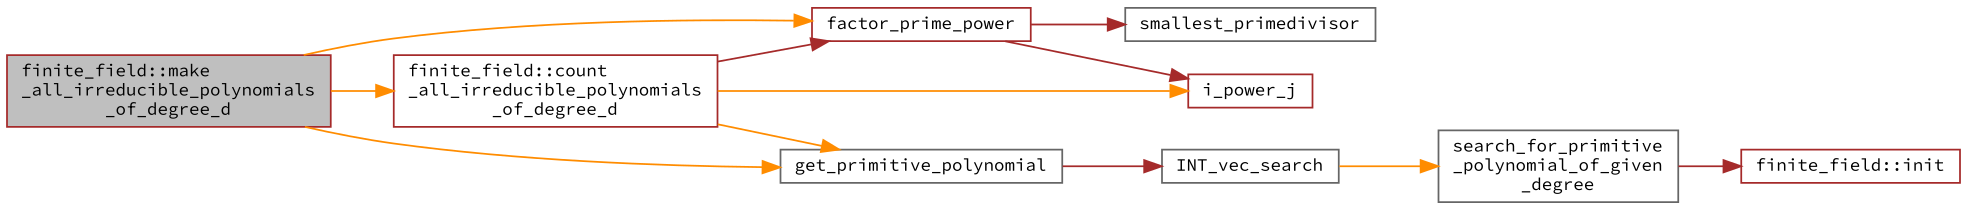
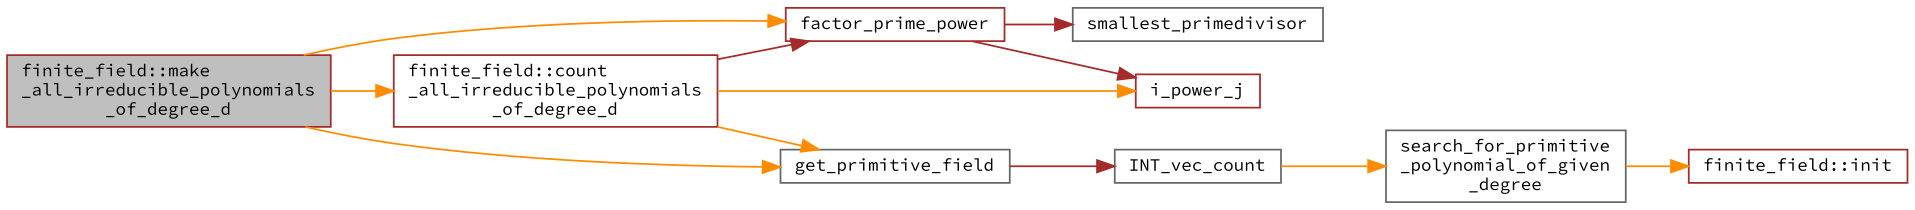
(921, 166) -> (895, 166)
(1250, 166) -> (1198, 166)
(1701, 166) -> (1648, 166)
